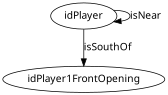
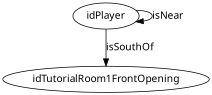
(84, 79) -> (106, 79)
